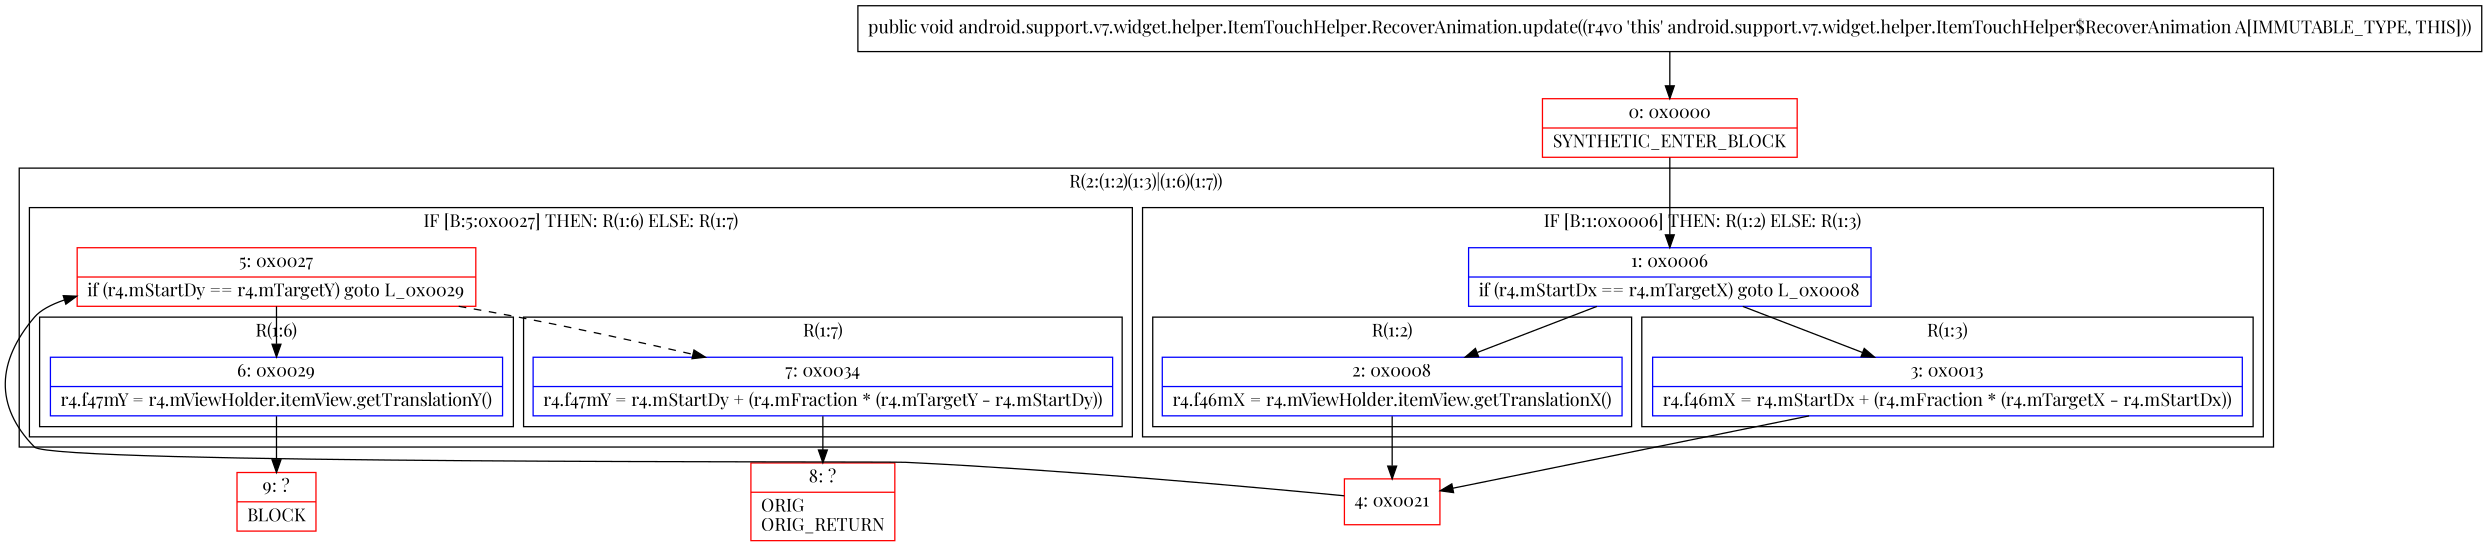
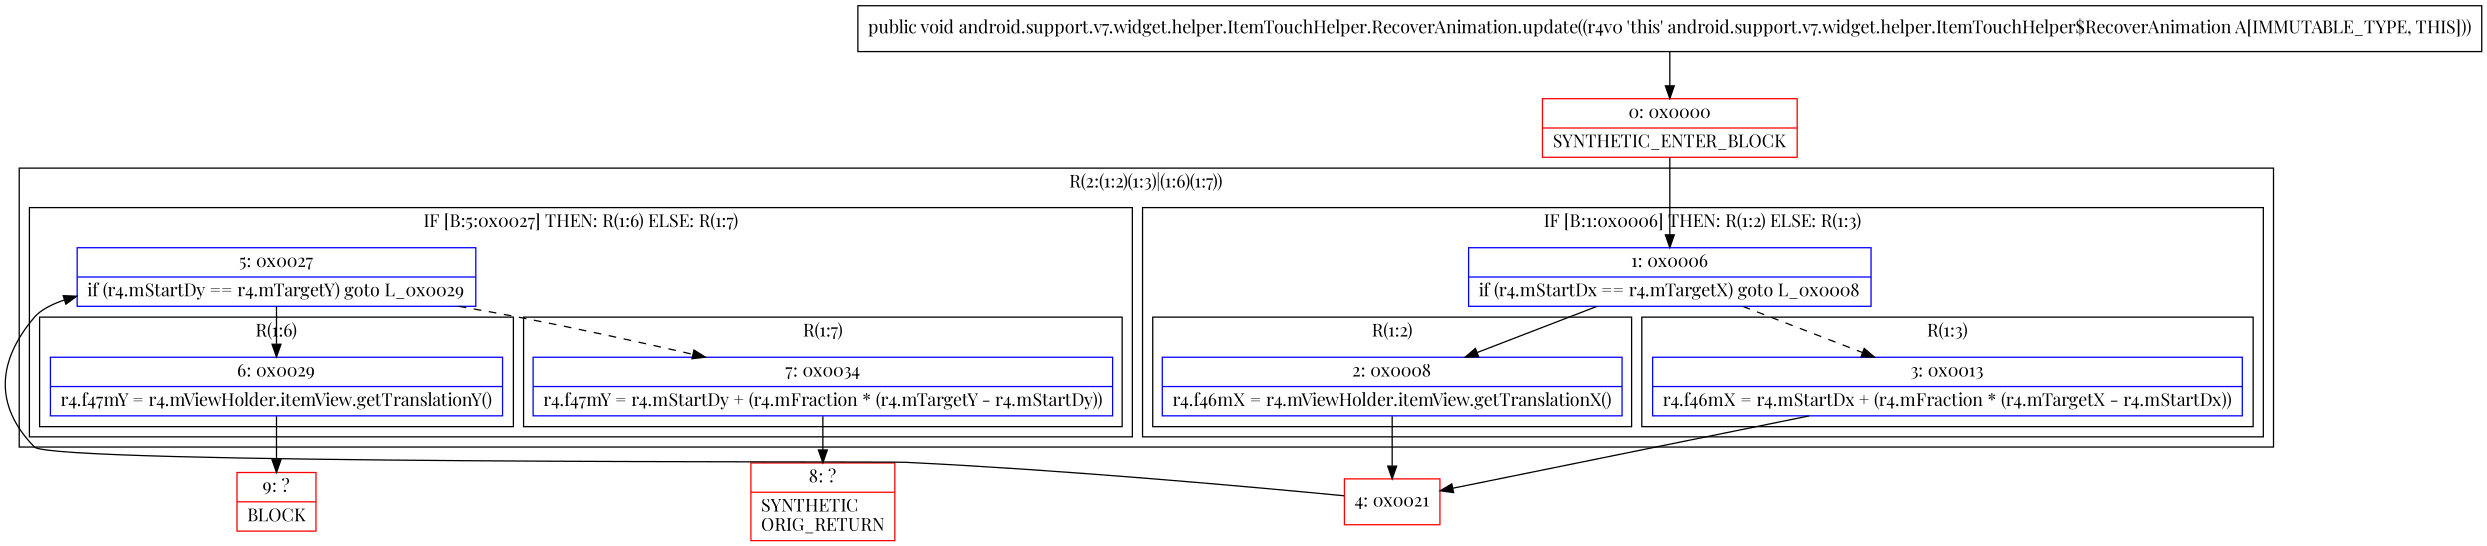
(276, 277) -> (276, 277)
(1803, 329) -> (1803, 329)
(783, 506) -> (810, 506)
